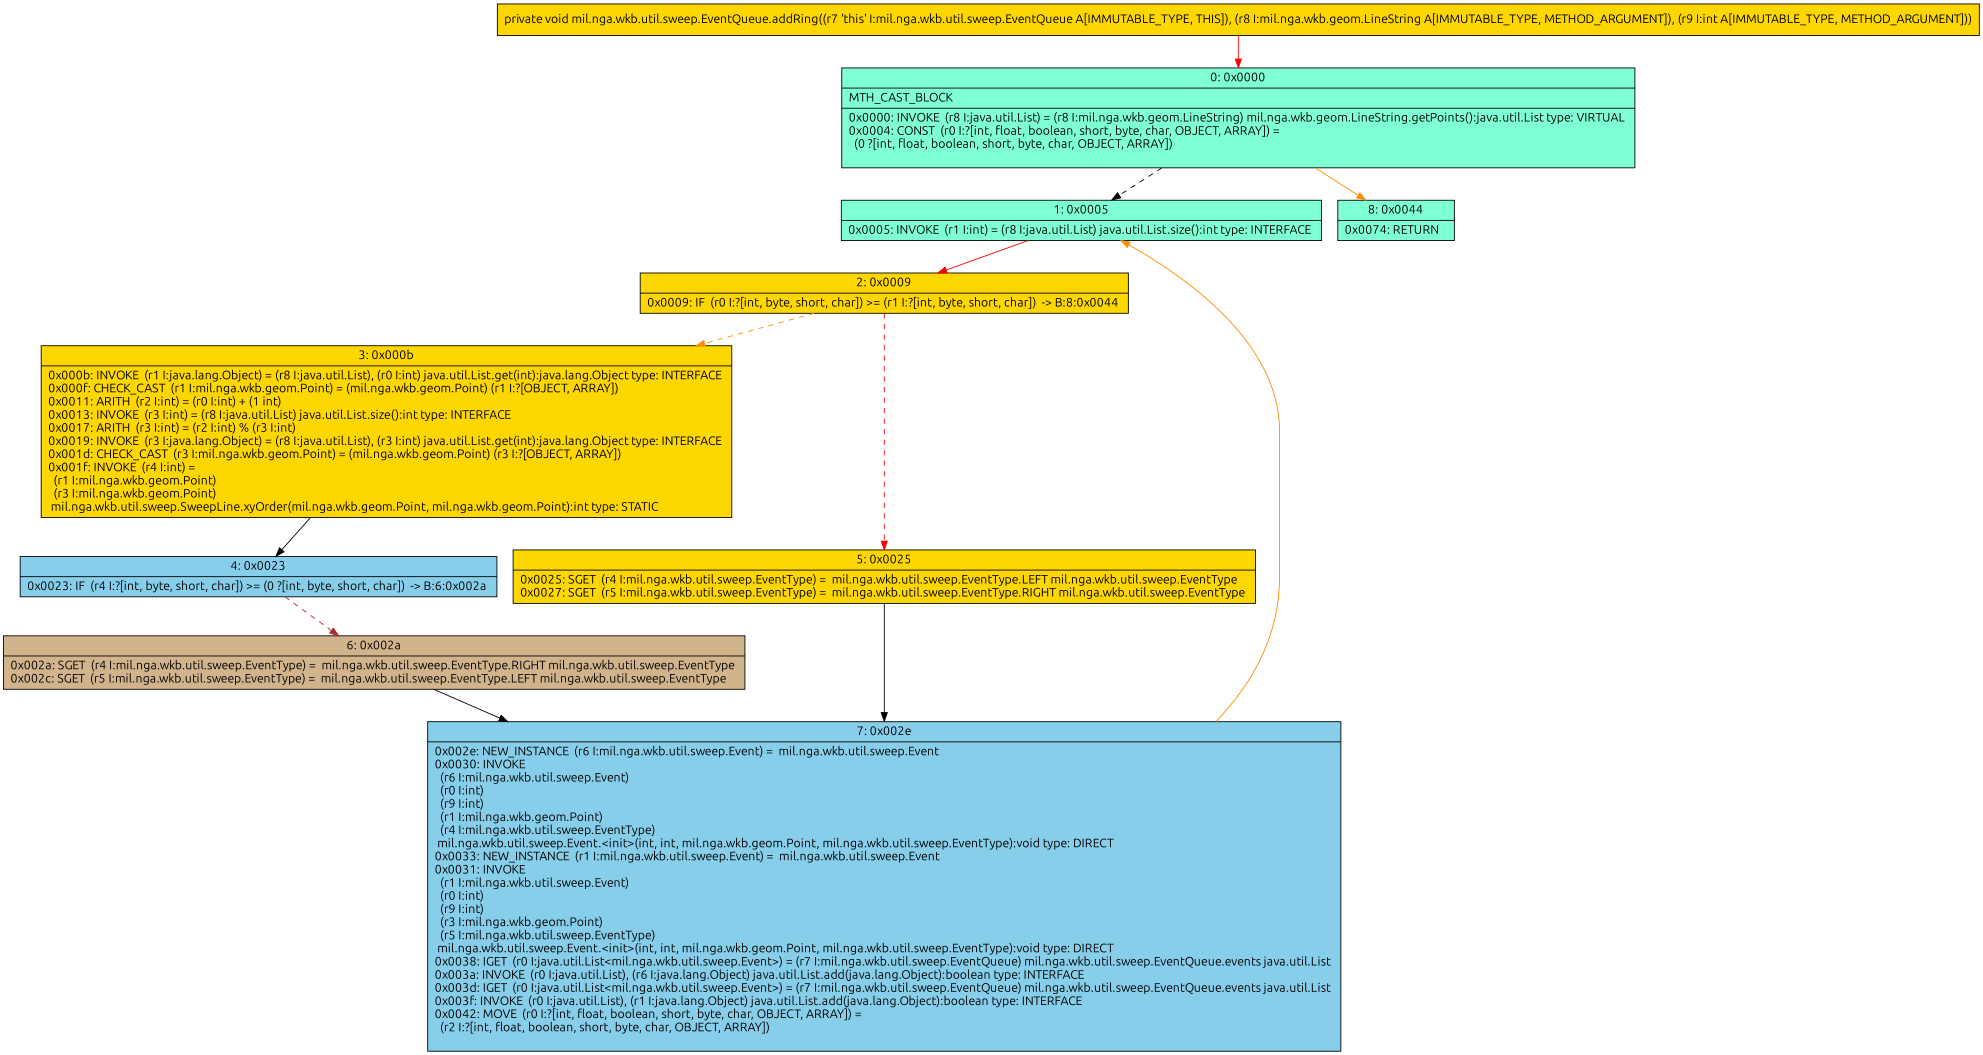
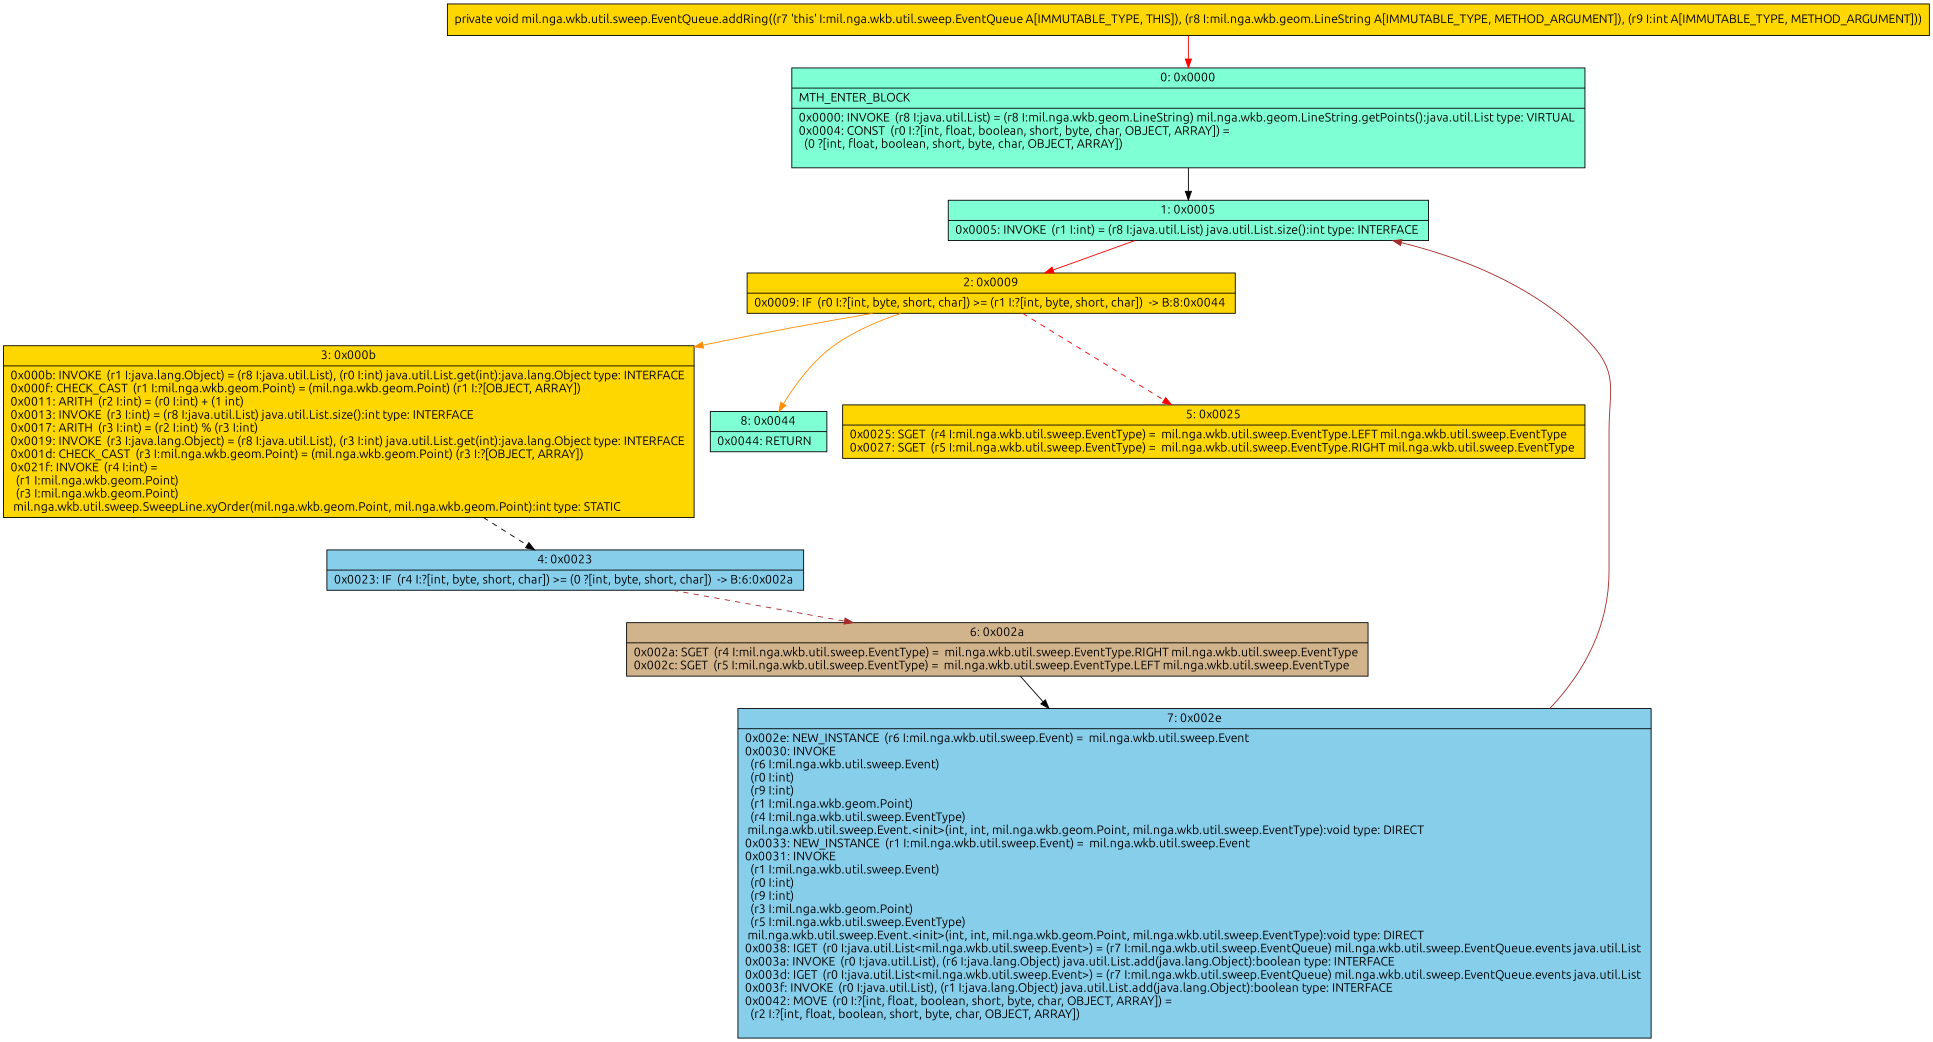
(901, 98) -> (854, 98)
(1141, 182) -> (1188, 180)
(1337, 182) -> (833, 346)
(1396, 230) -> (769, 441)
(759, 328) -> (788, 328)
(1280, 460) -> (1609, 423)
(124, 468) -> (86, 468)
(296, 534) -> (505, 531)
(884, 658) -> none
